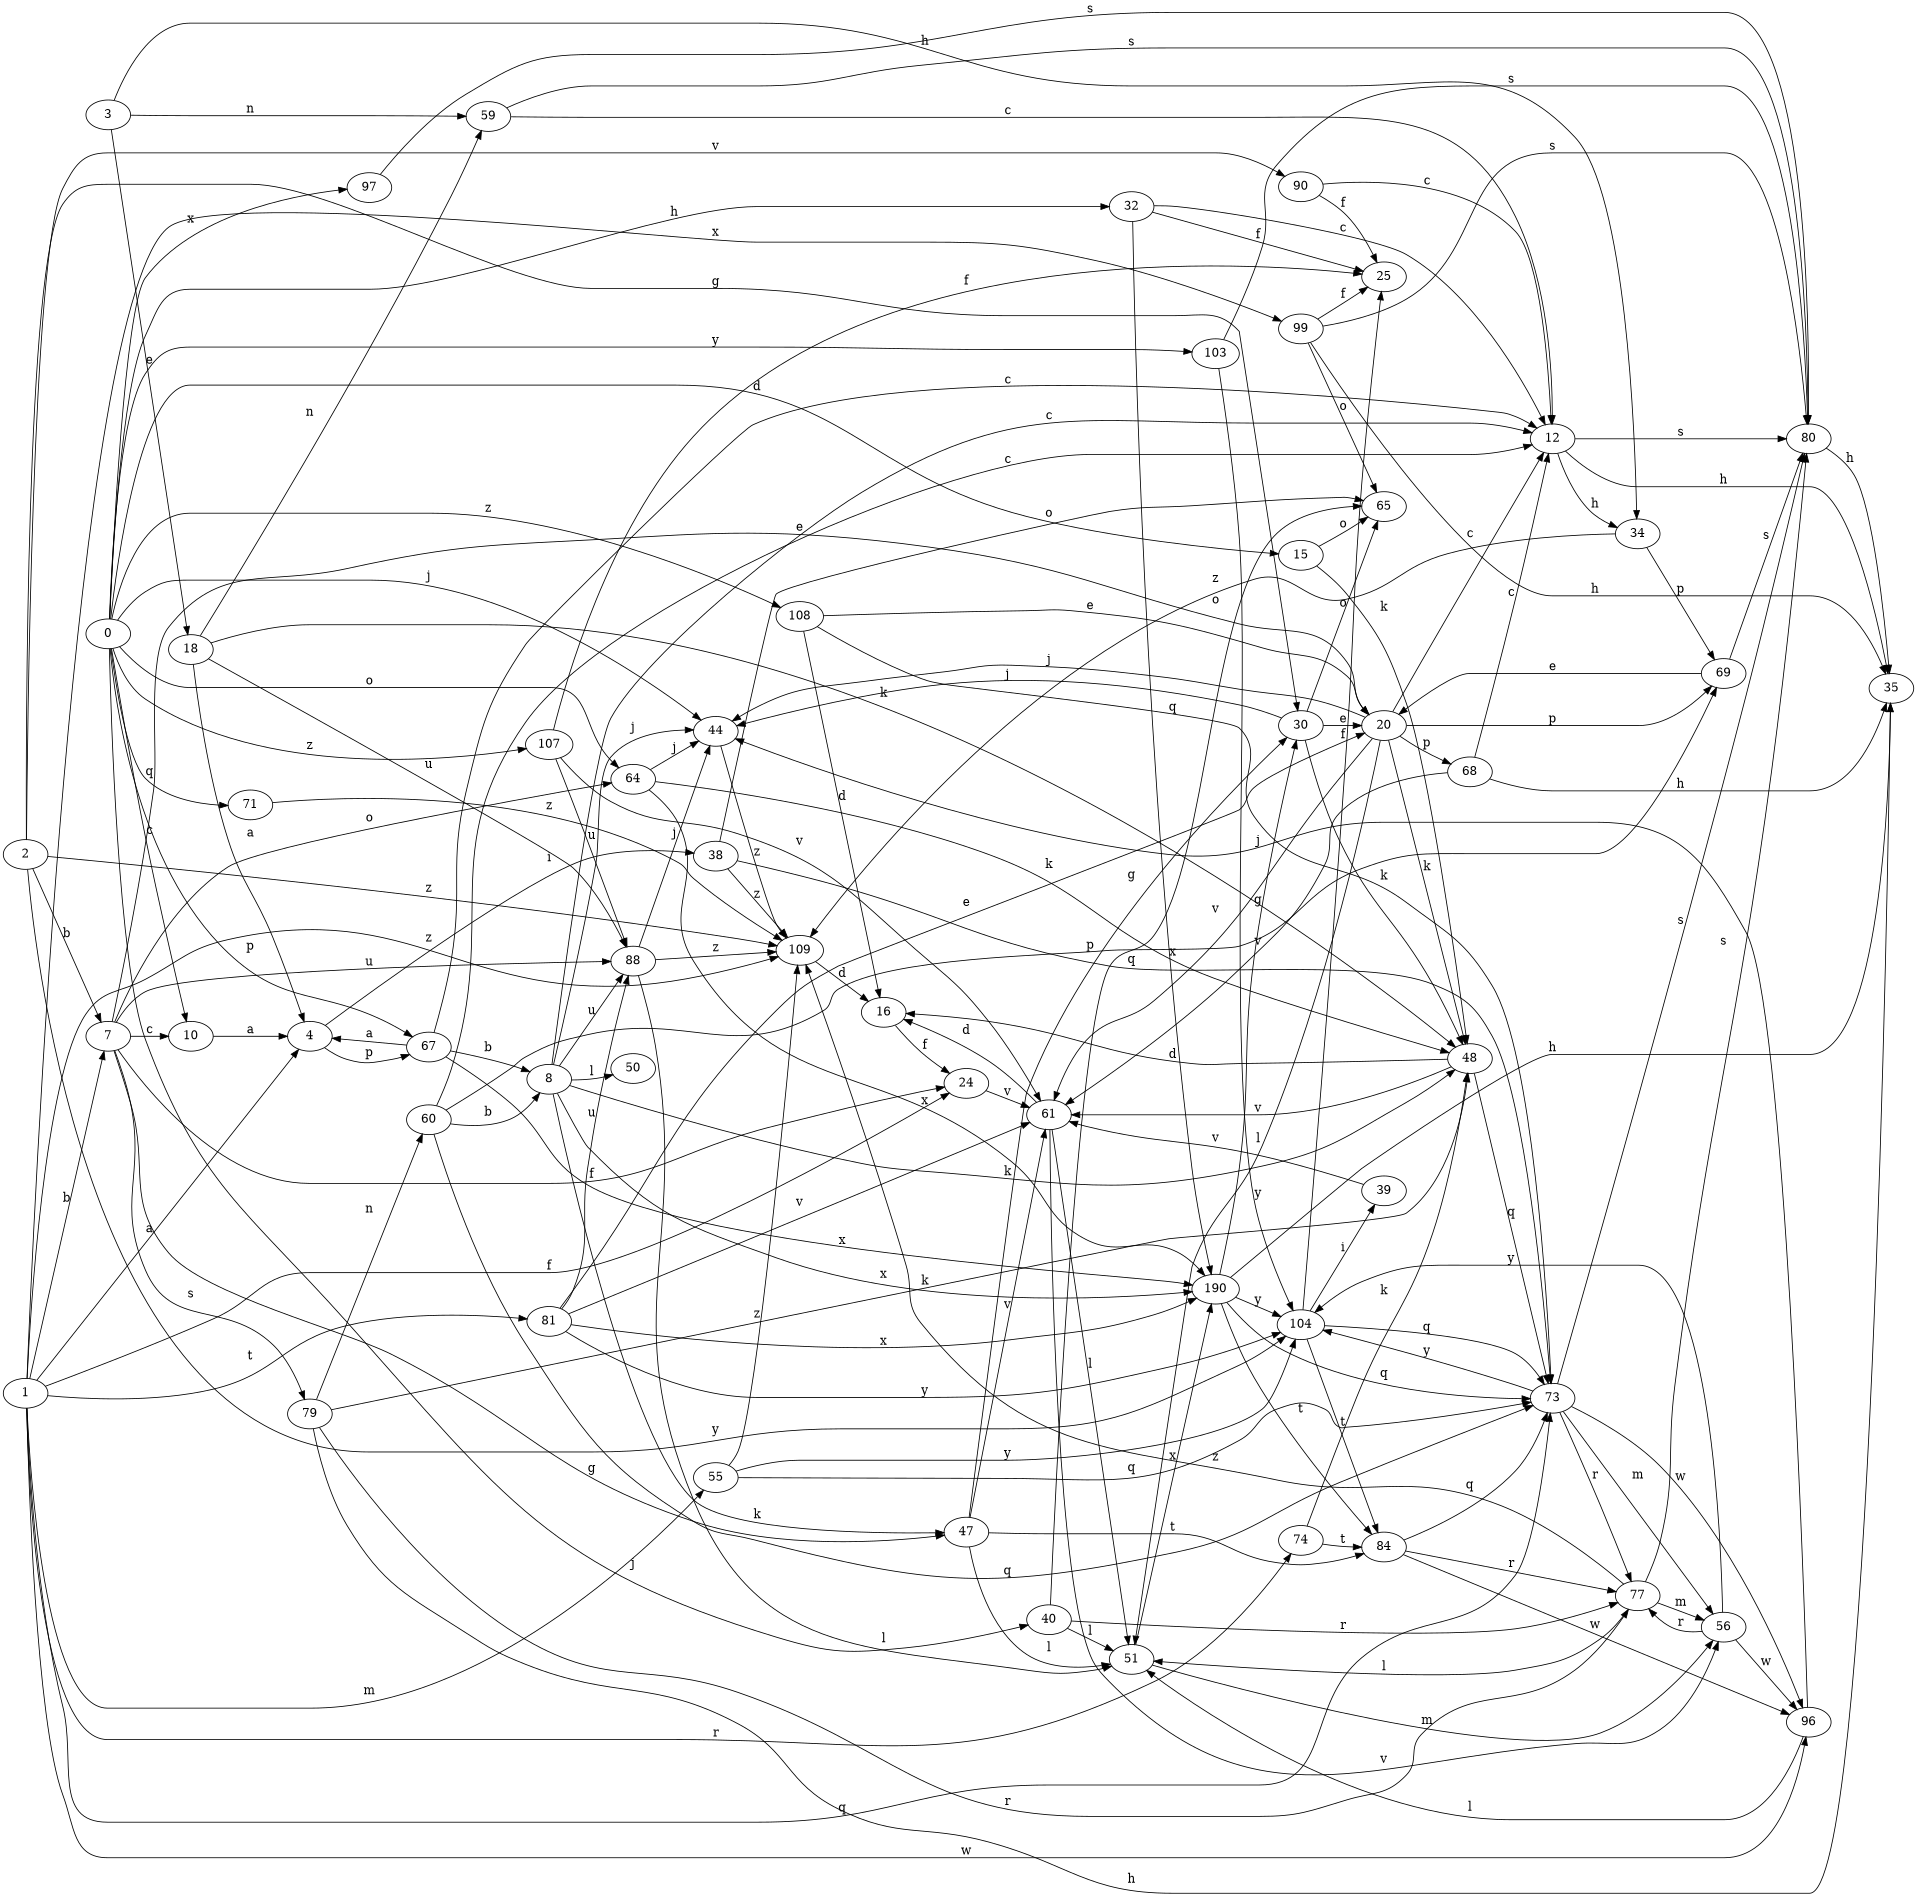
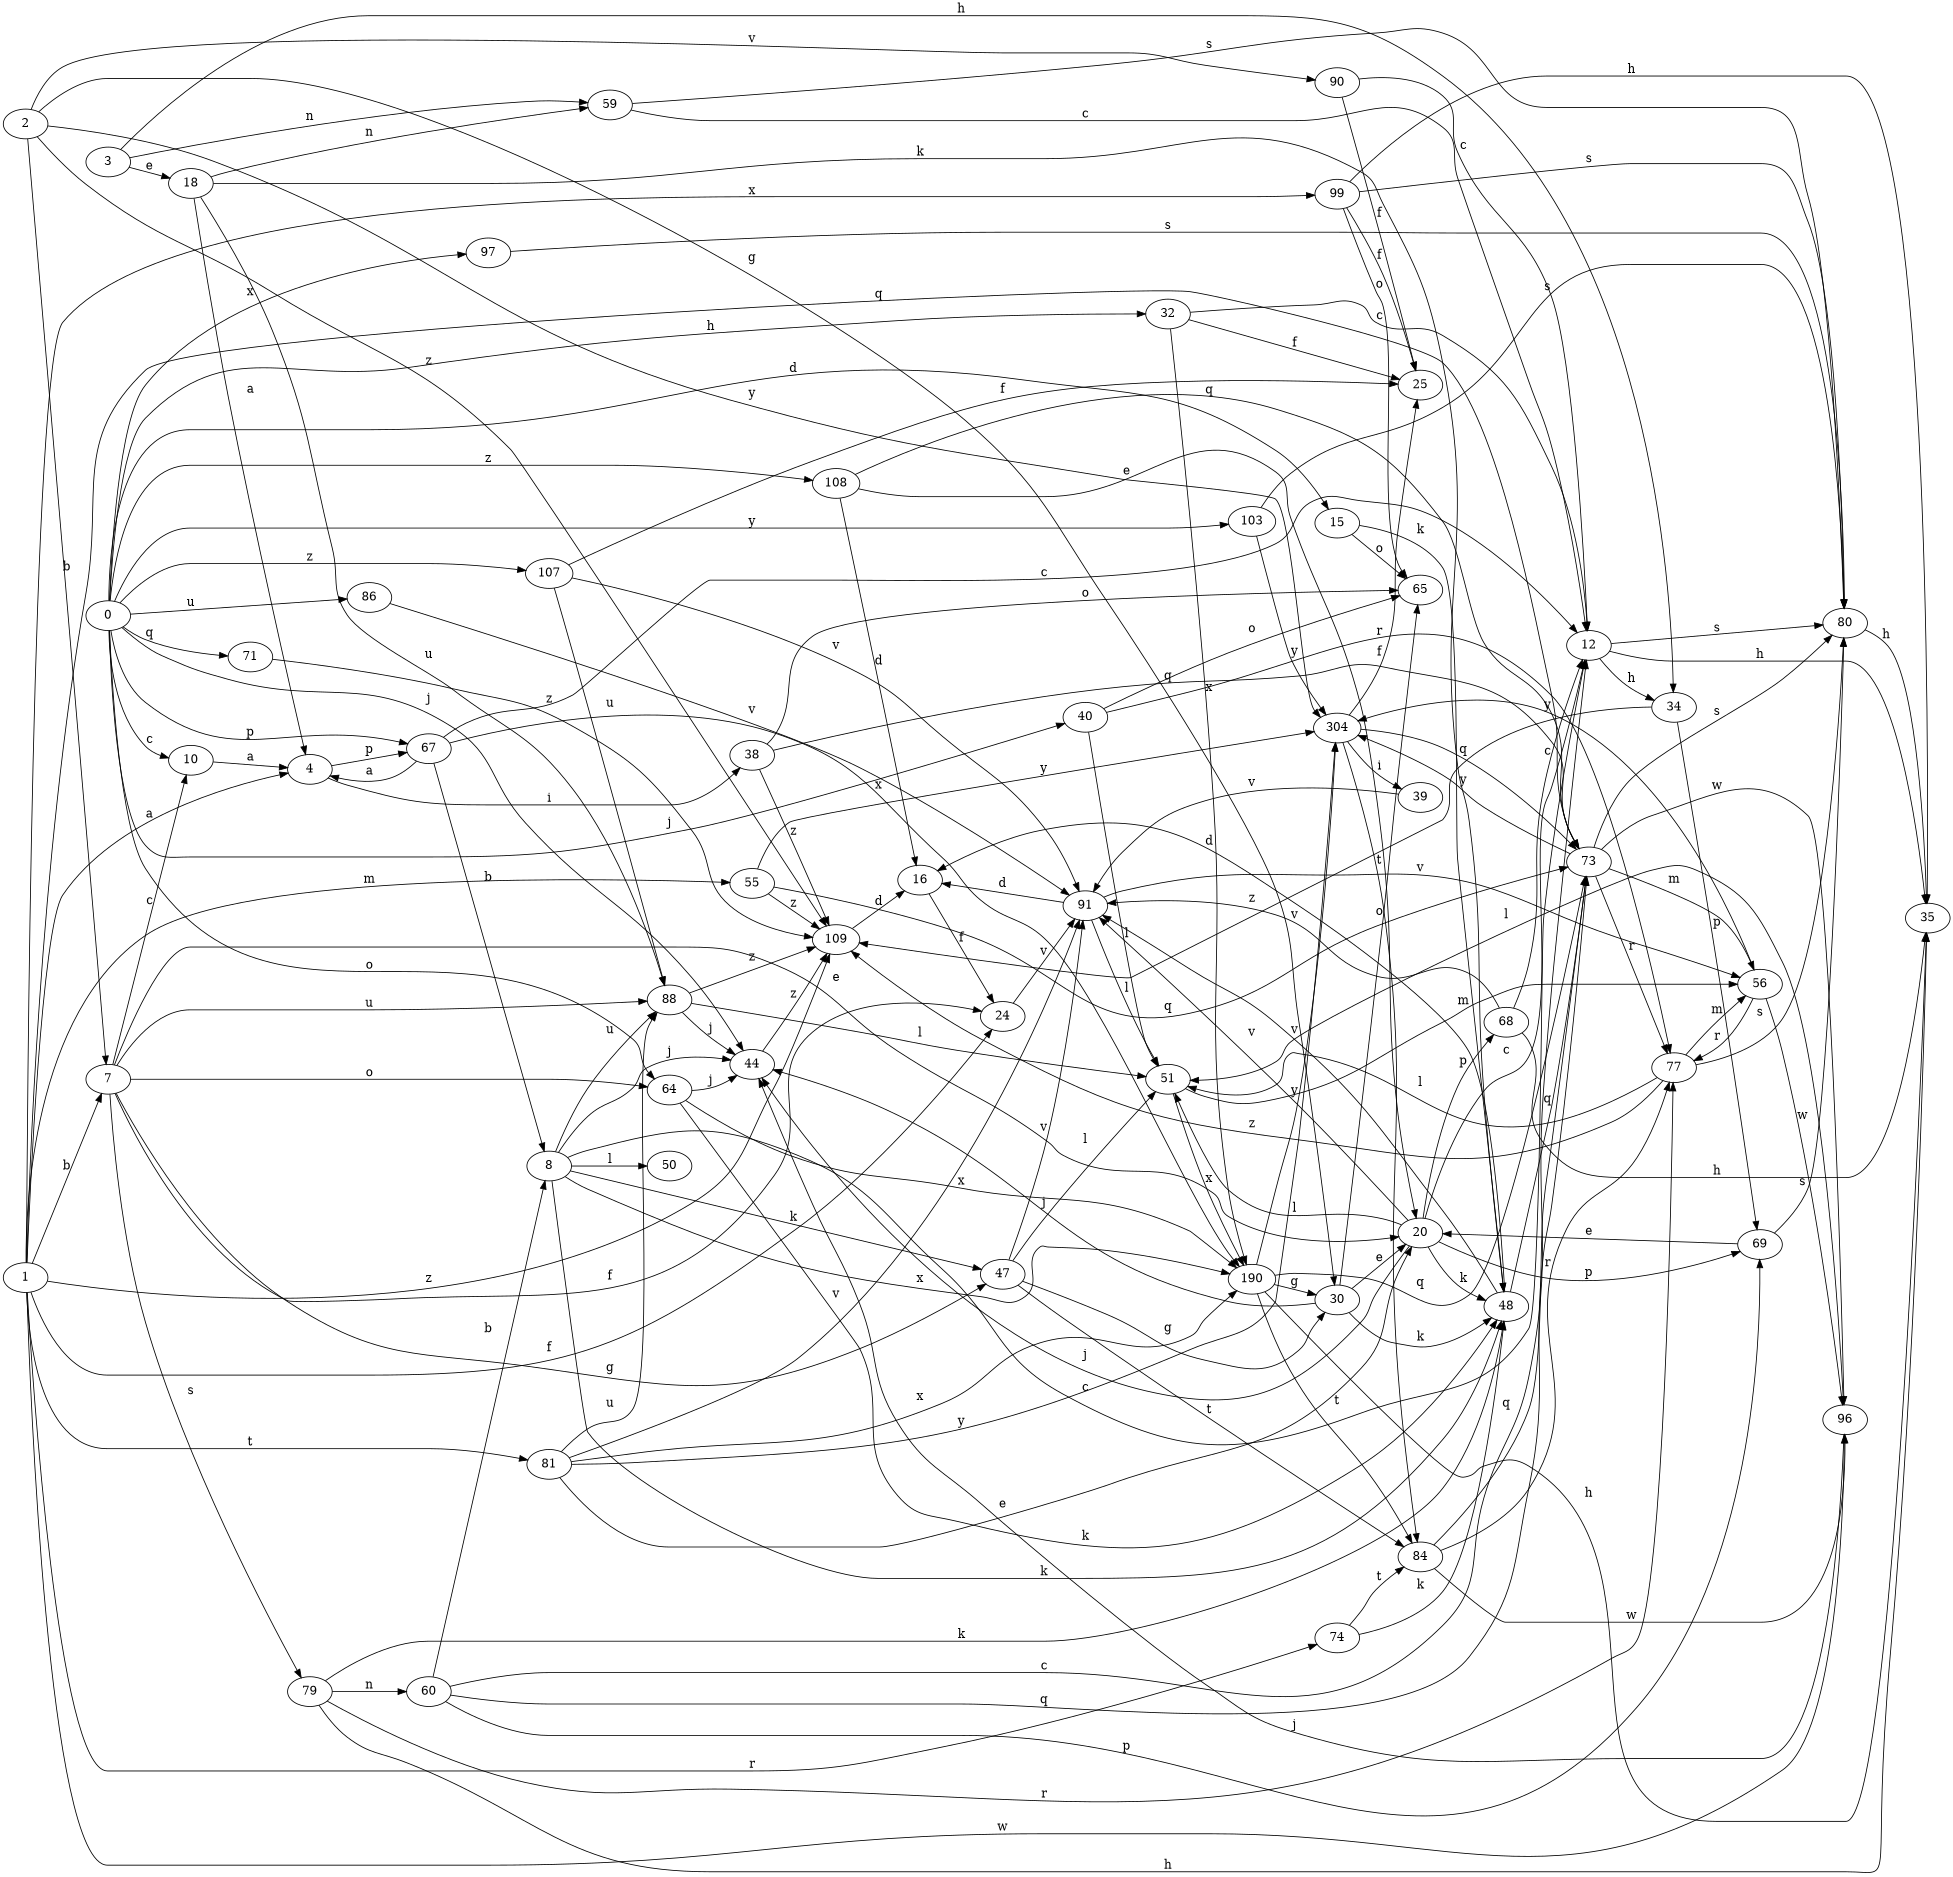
none -> (369, 597)
(1049, 1115) -> (1085, 906)
(1301, 1325) -> (1337, 728)
